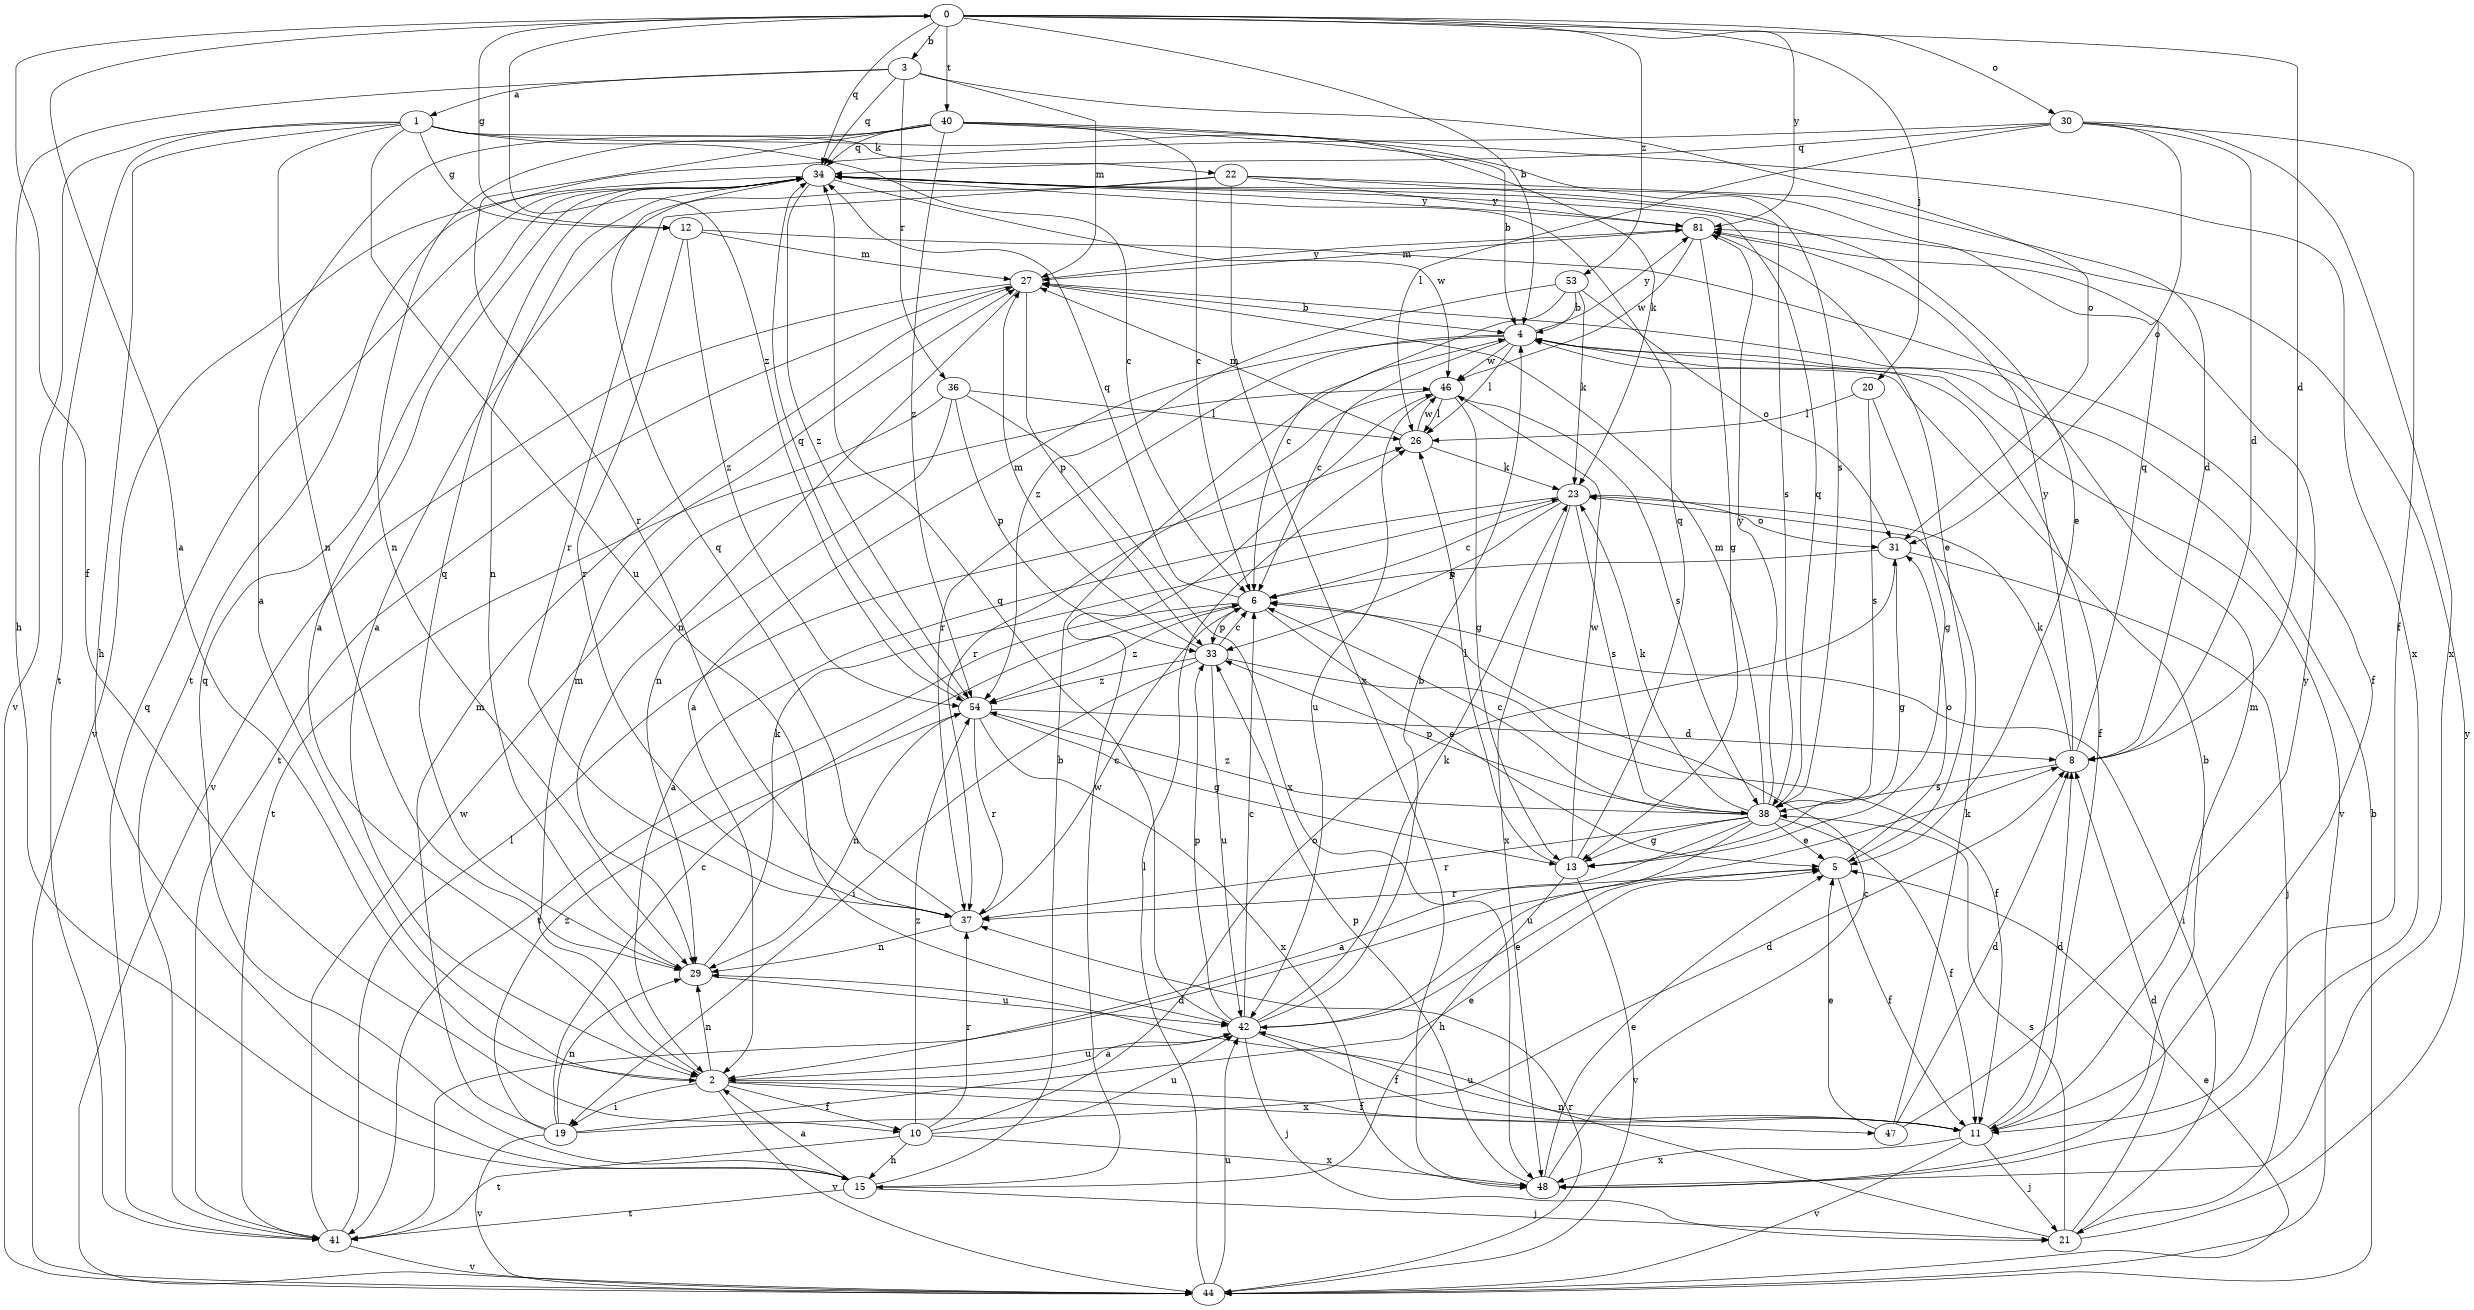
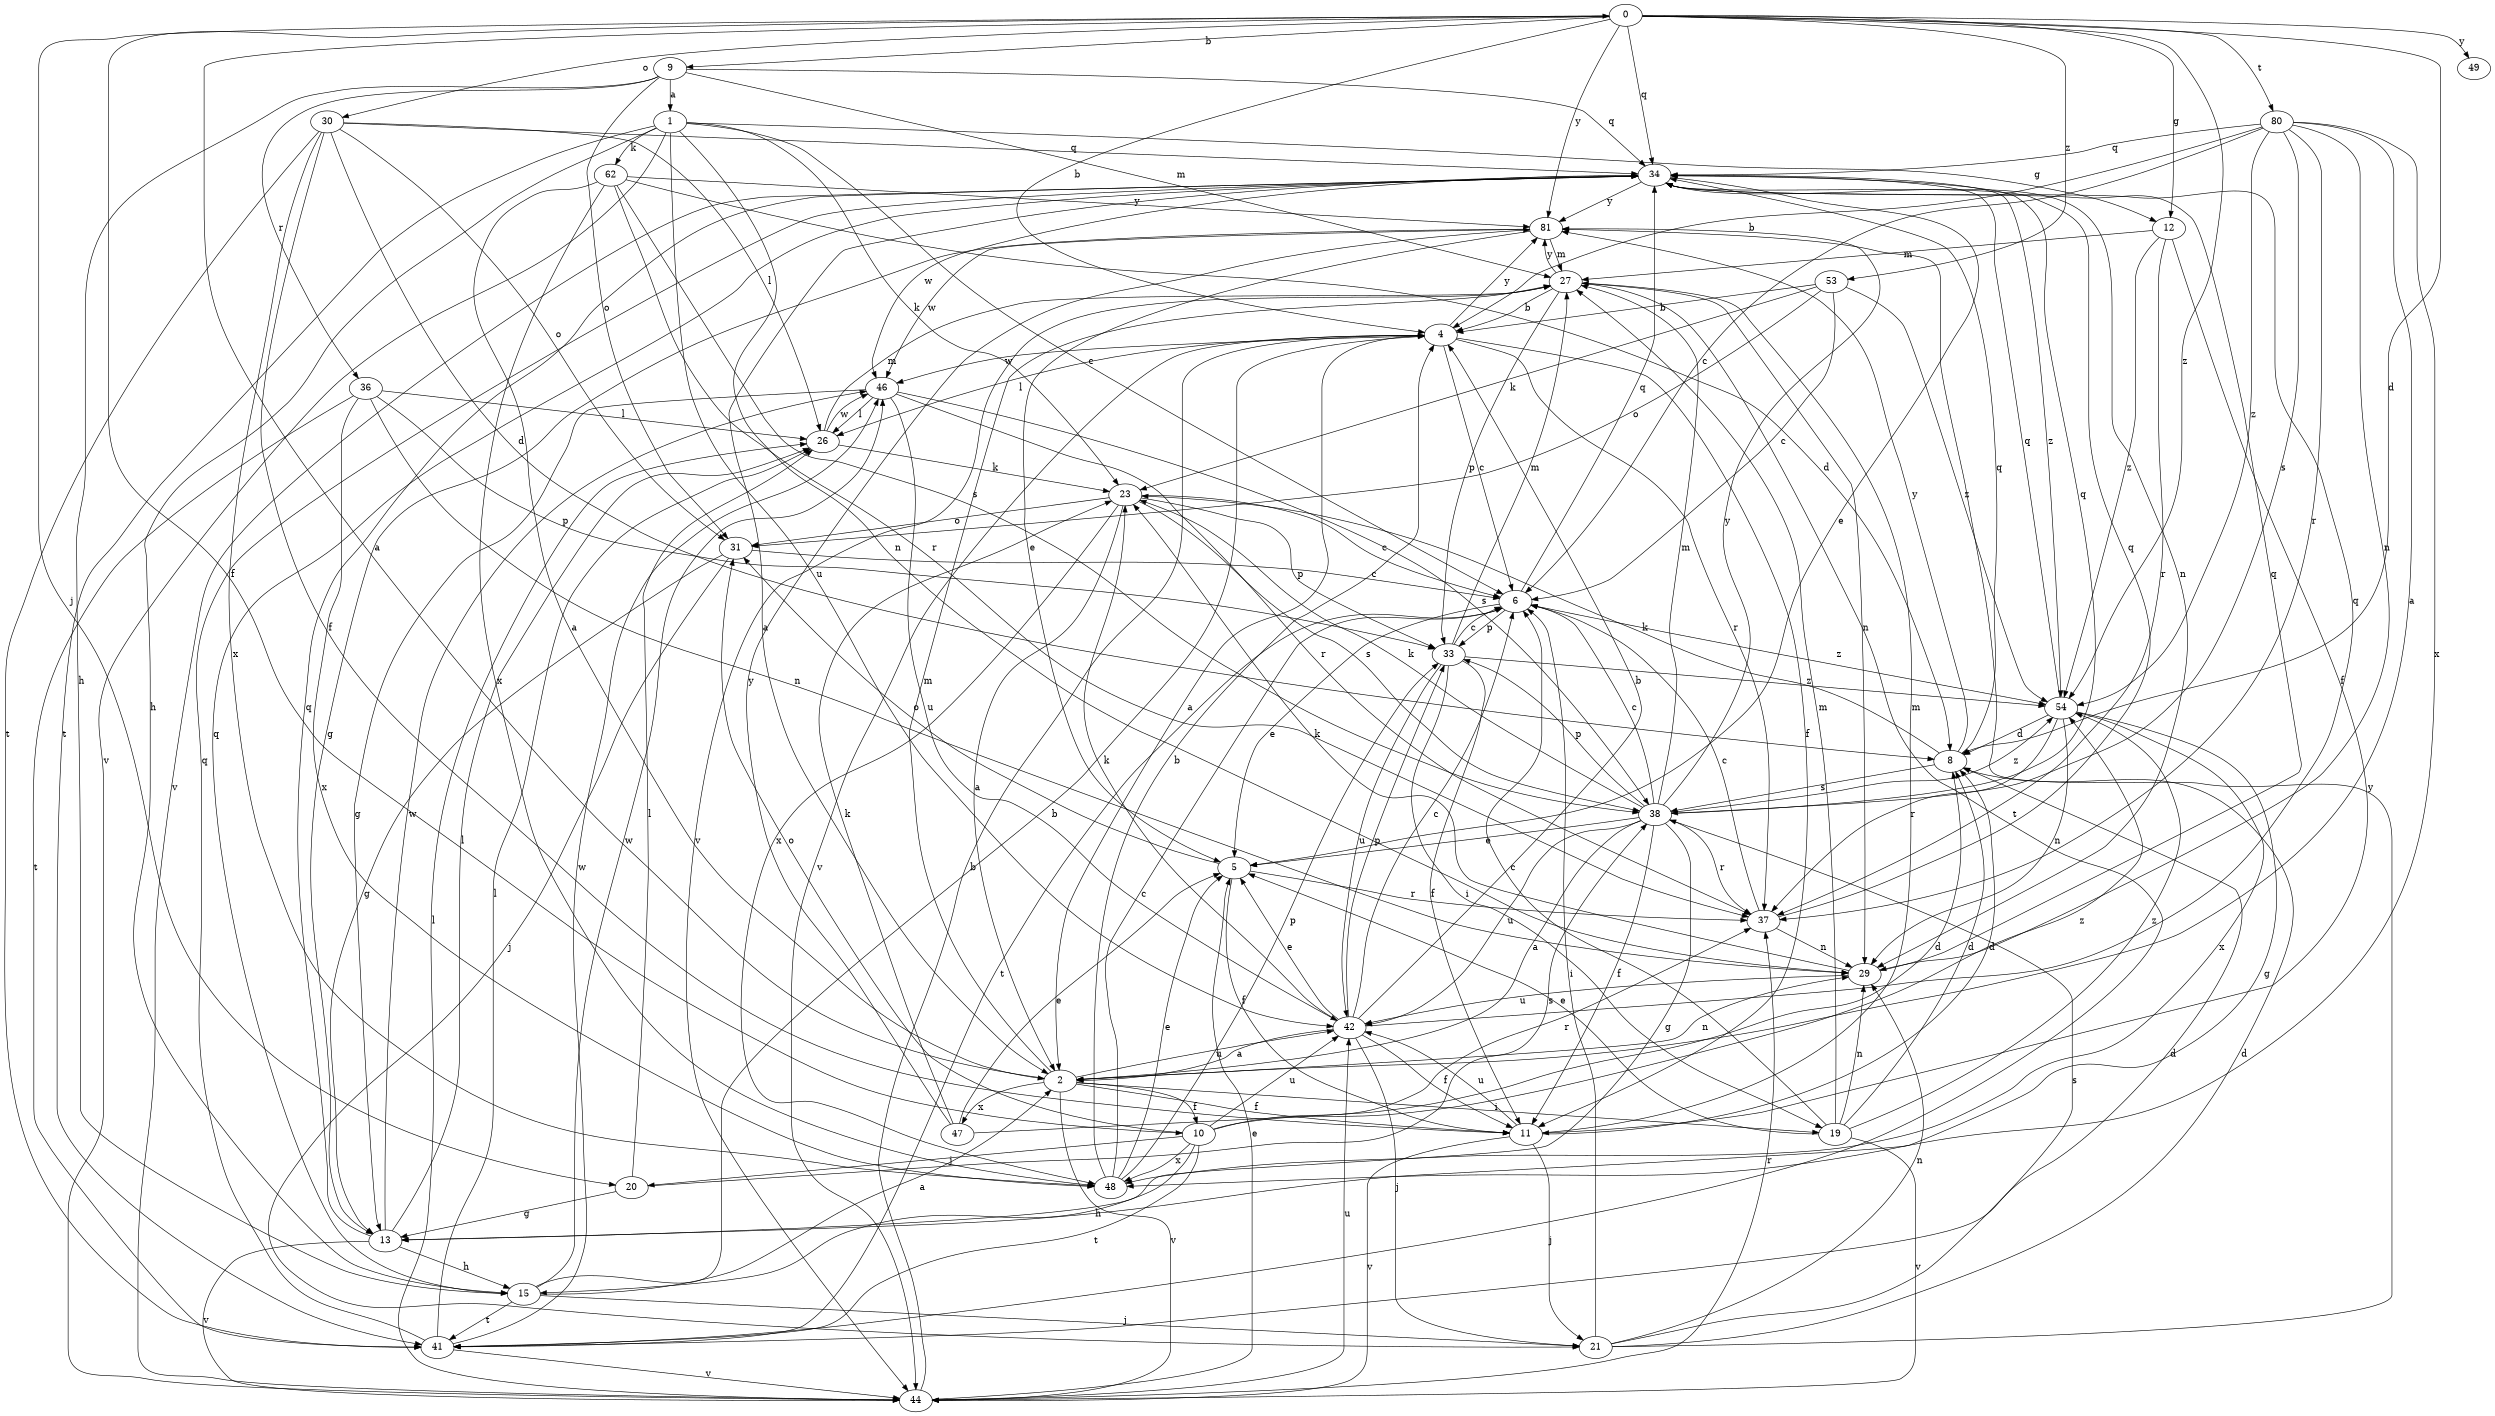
(905, 69) -> (670, 69)
none -> (2474, 69)
(947, 122) -> (2277, 122)
(1231, 175) -> (611, 175)
(1760, 1149) -> none
none -> (905, 1162)
